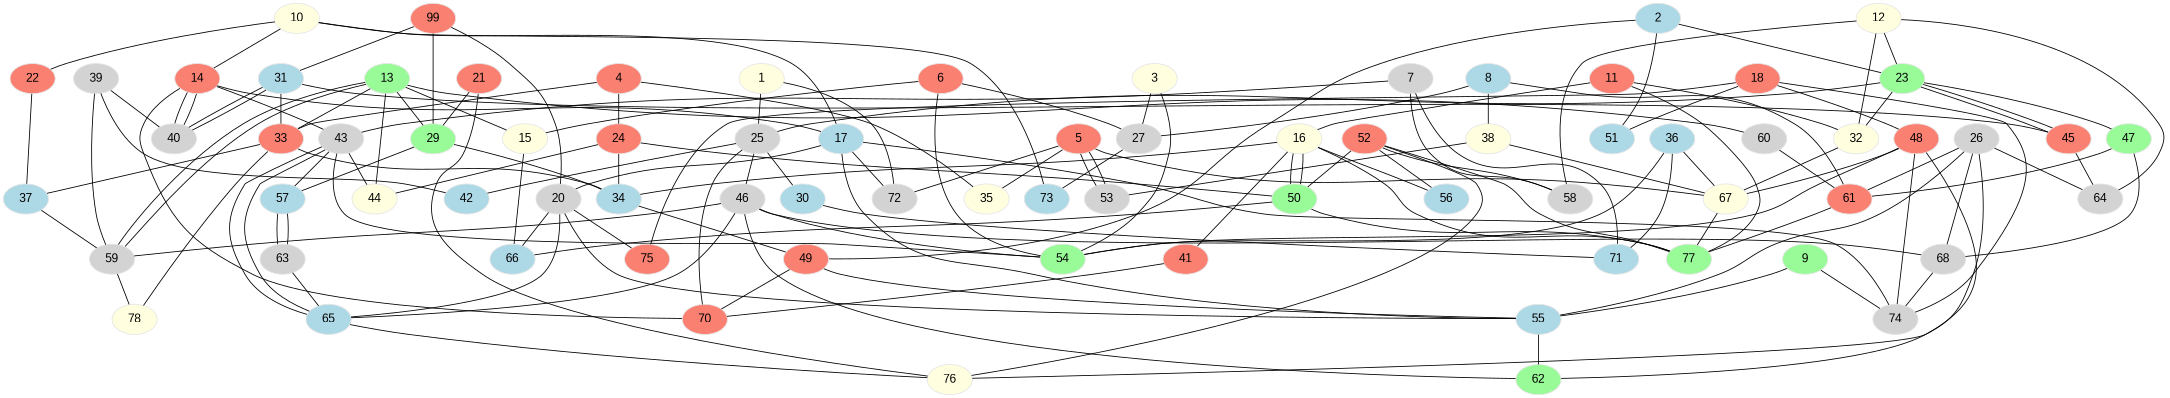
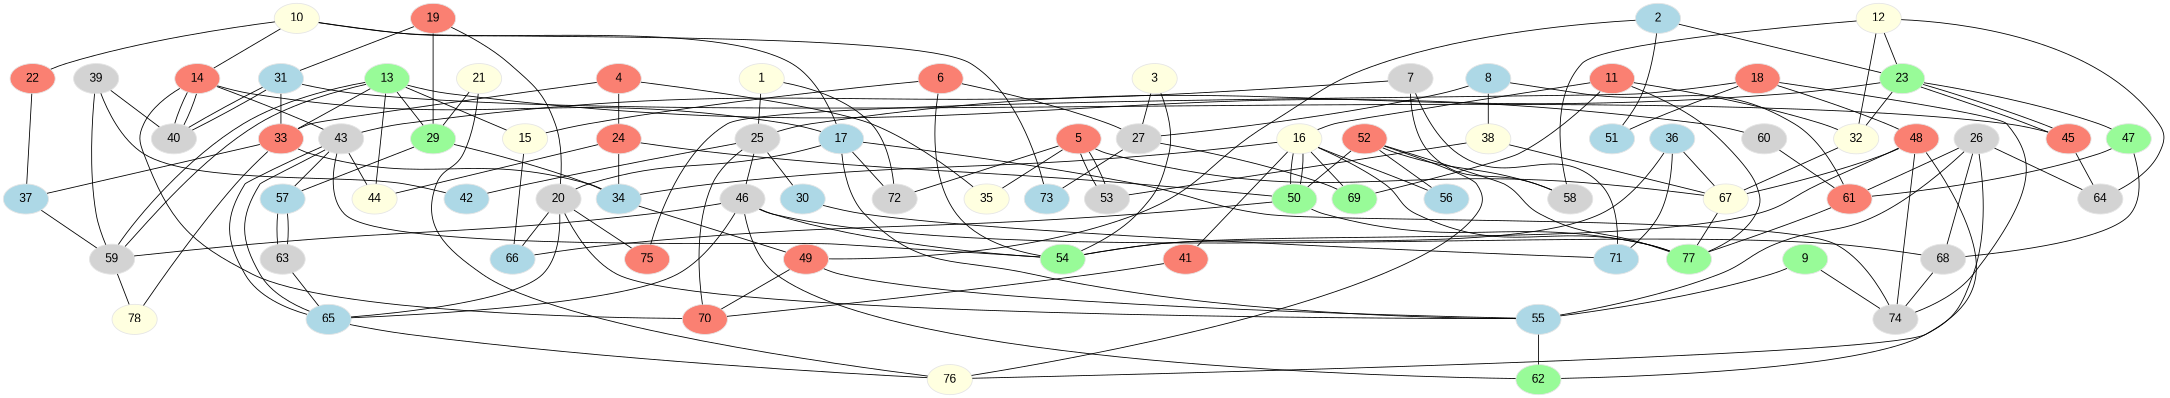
(433, 18) -> (433, 18)
(479, 79) -> (479, 79)
none -> (1354, 199)
